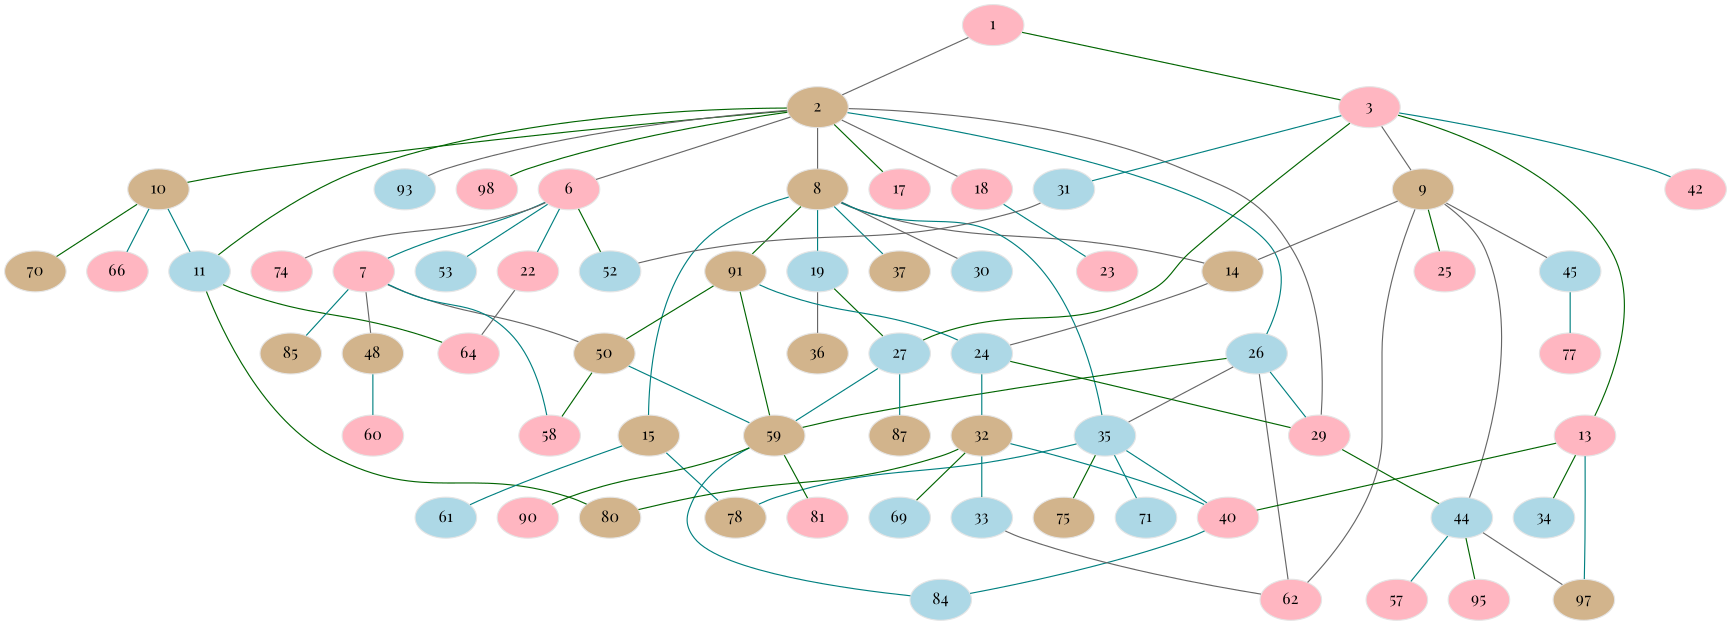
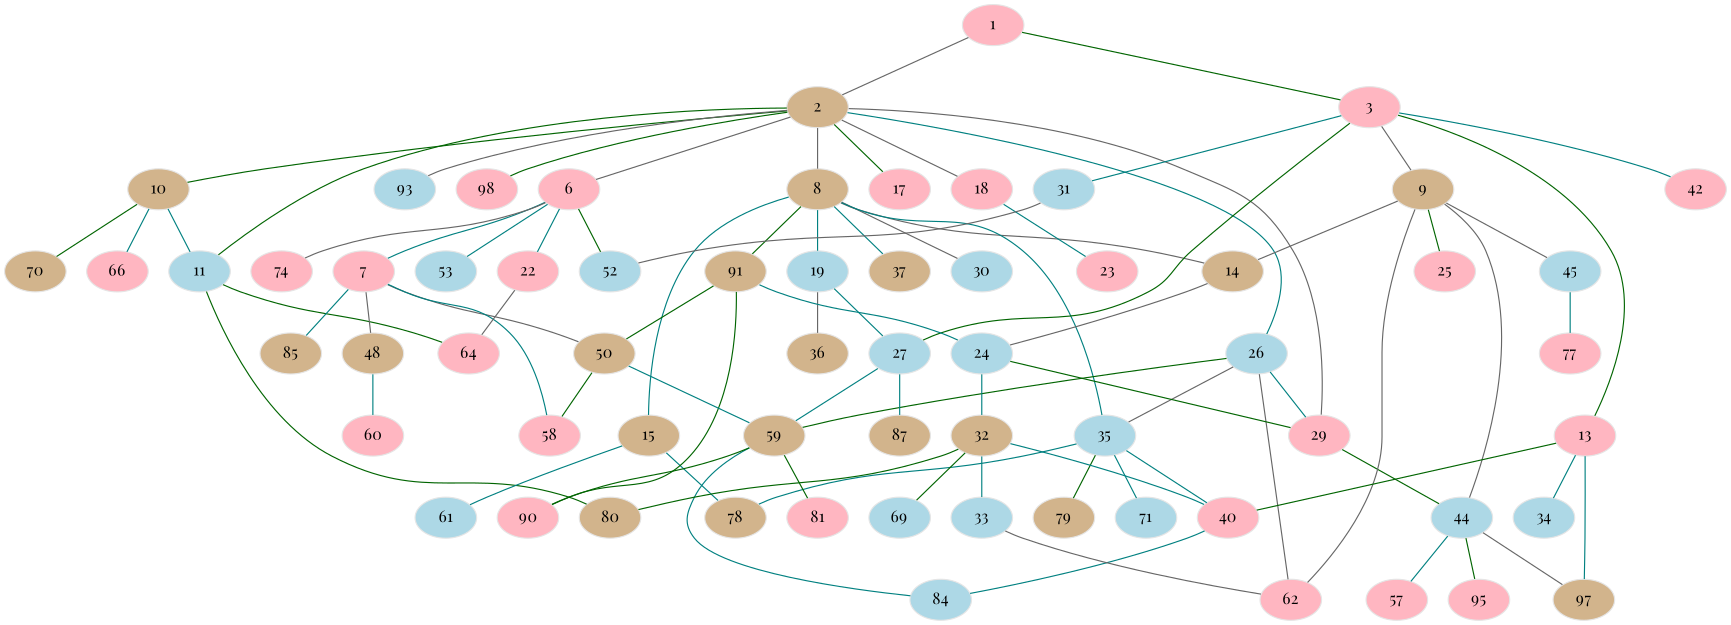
(849, 303) -> (849, 303)
(755, 354) -> (697, 446)
(1564, 477) -> (1564, 477)
(1064, 518) -> (1064, 518)
